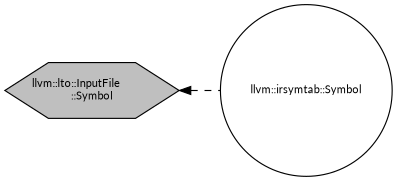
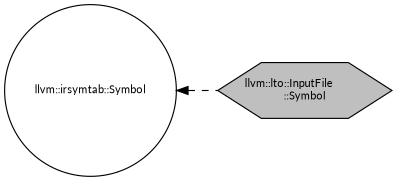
(206, 90) -> (203, 90)
